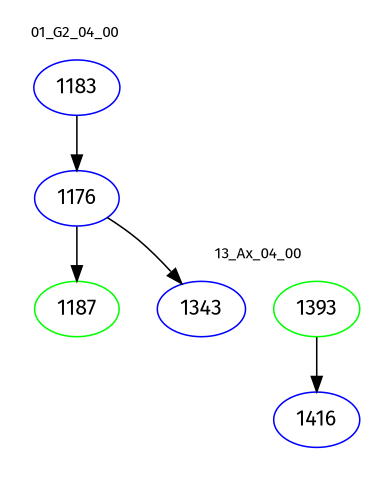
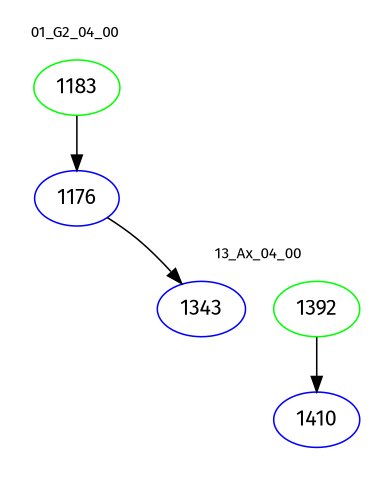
(77, 88) -> (77, 88)
(77, 309) -> none
(317, 309) -> (317, 309)
(317, 420) -> (317, 420)
